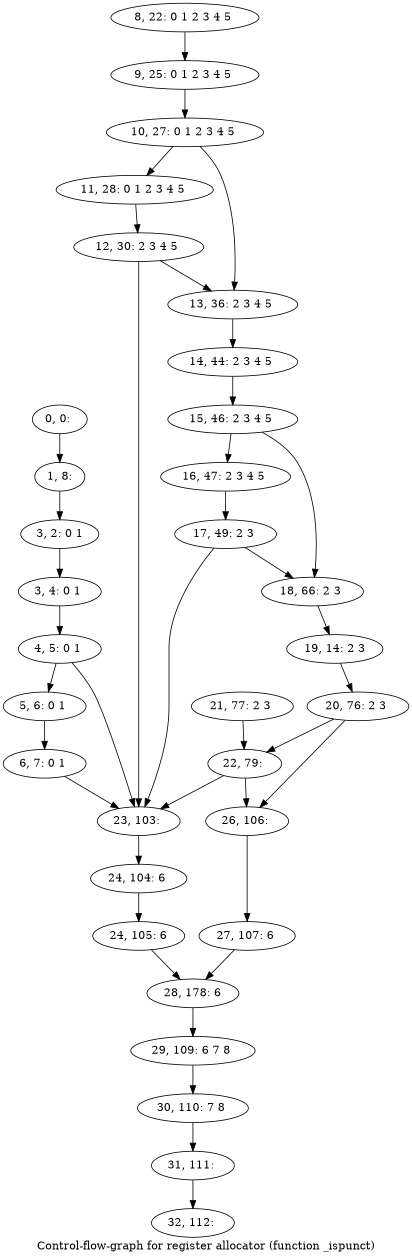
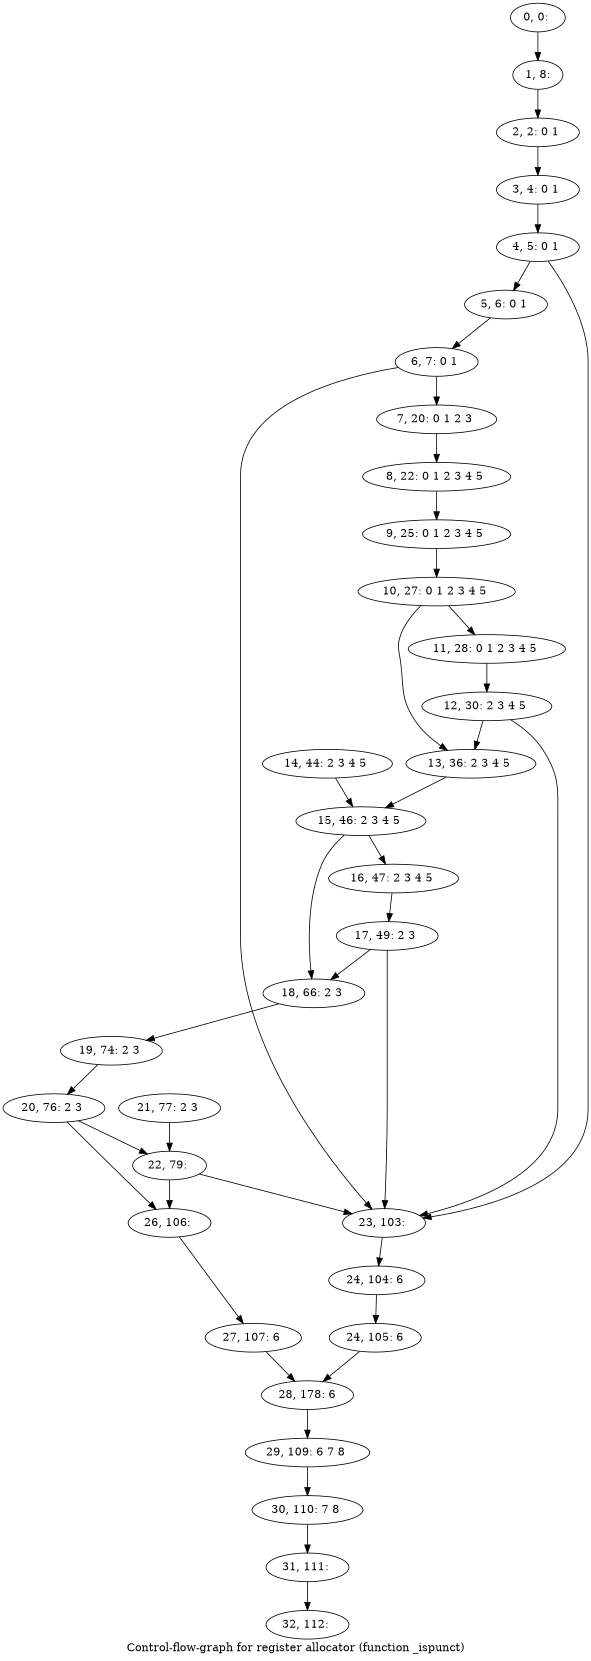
(233, 329) -> (420, 791)
none -> (437, 419)
(60, 534) -> (538, 132)
(335, 649) -> (111, 1051)
